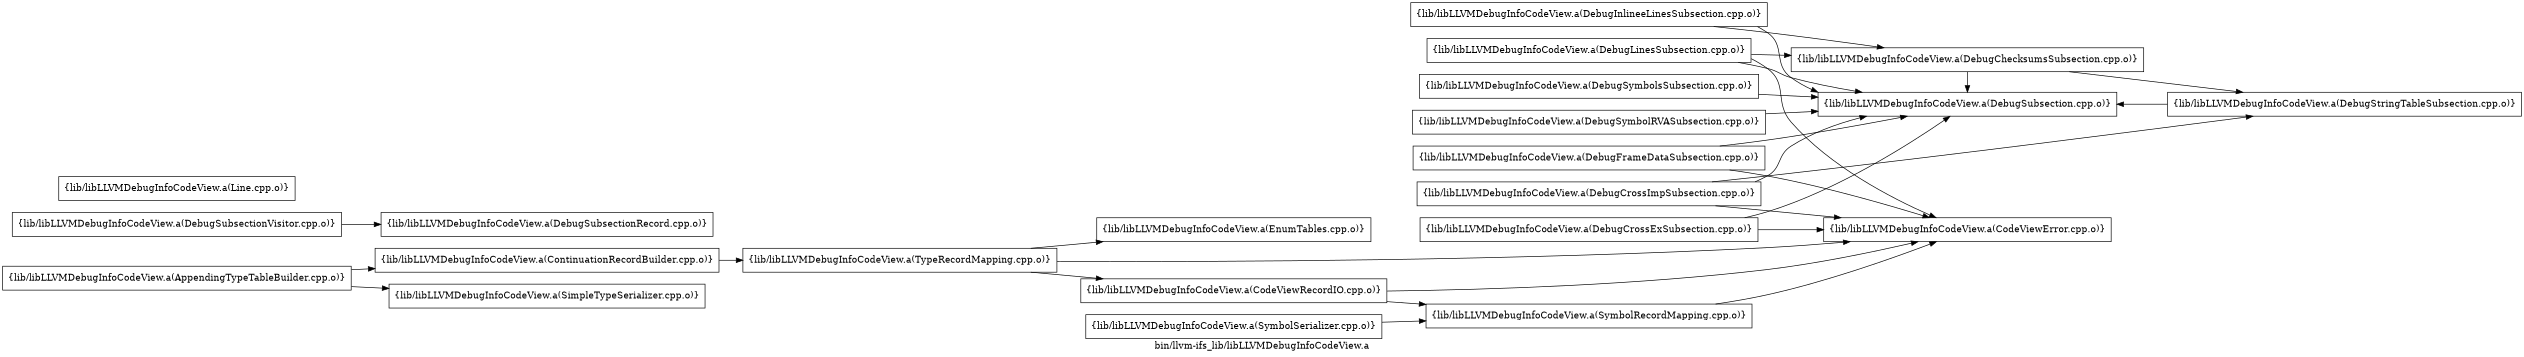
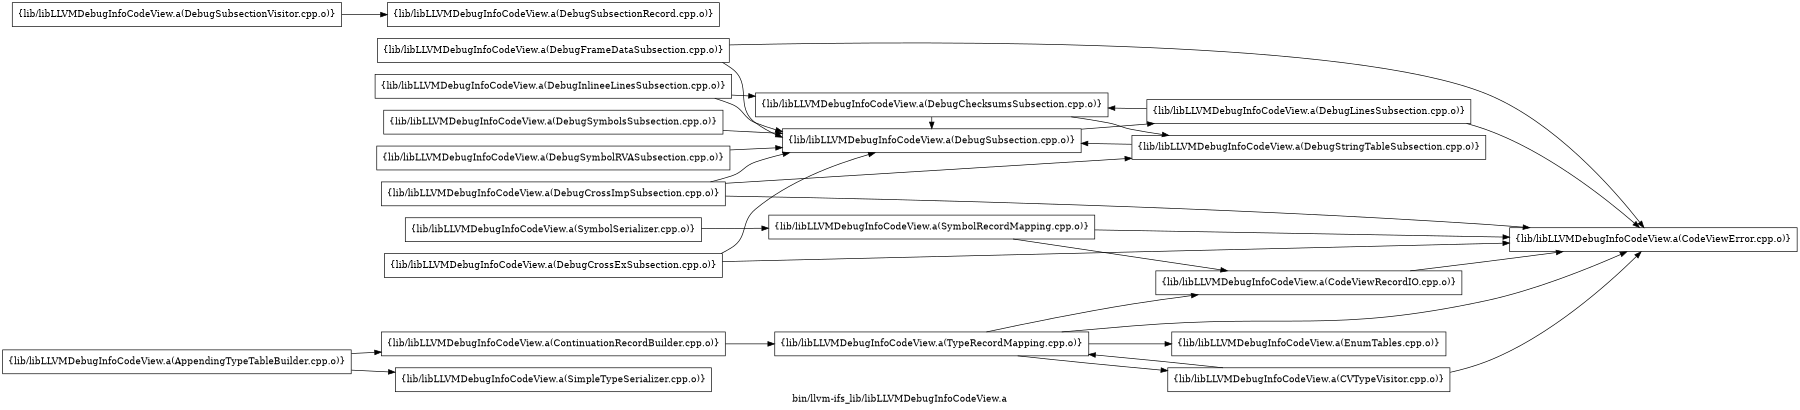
(1805, 81) -> (1108, 127)
(177, 189) -> none
(1403, 303) -> (1133, 257)
none -> (1309, 380)
